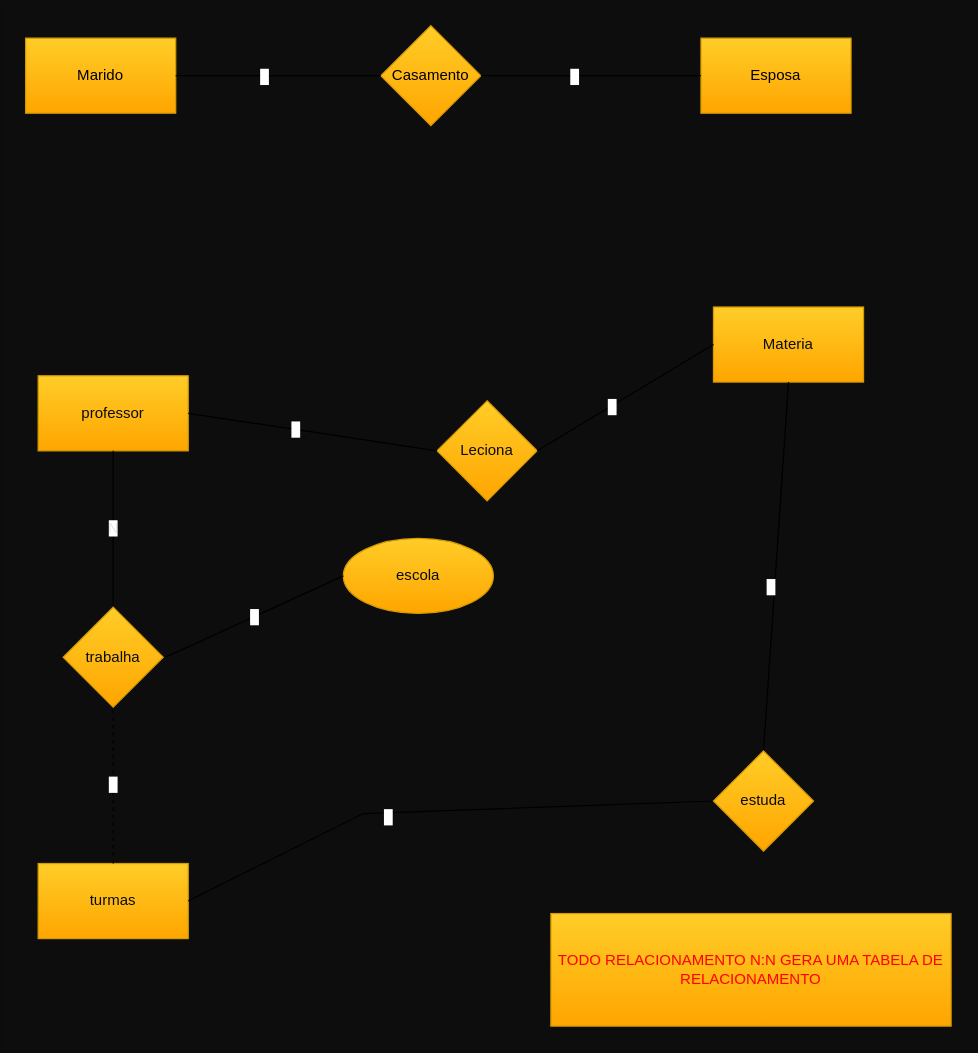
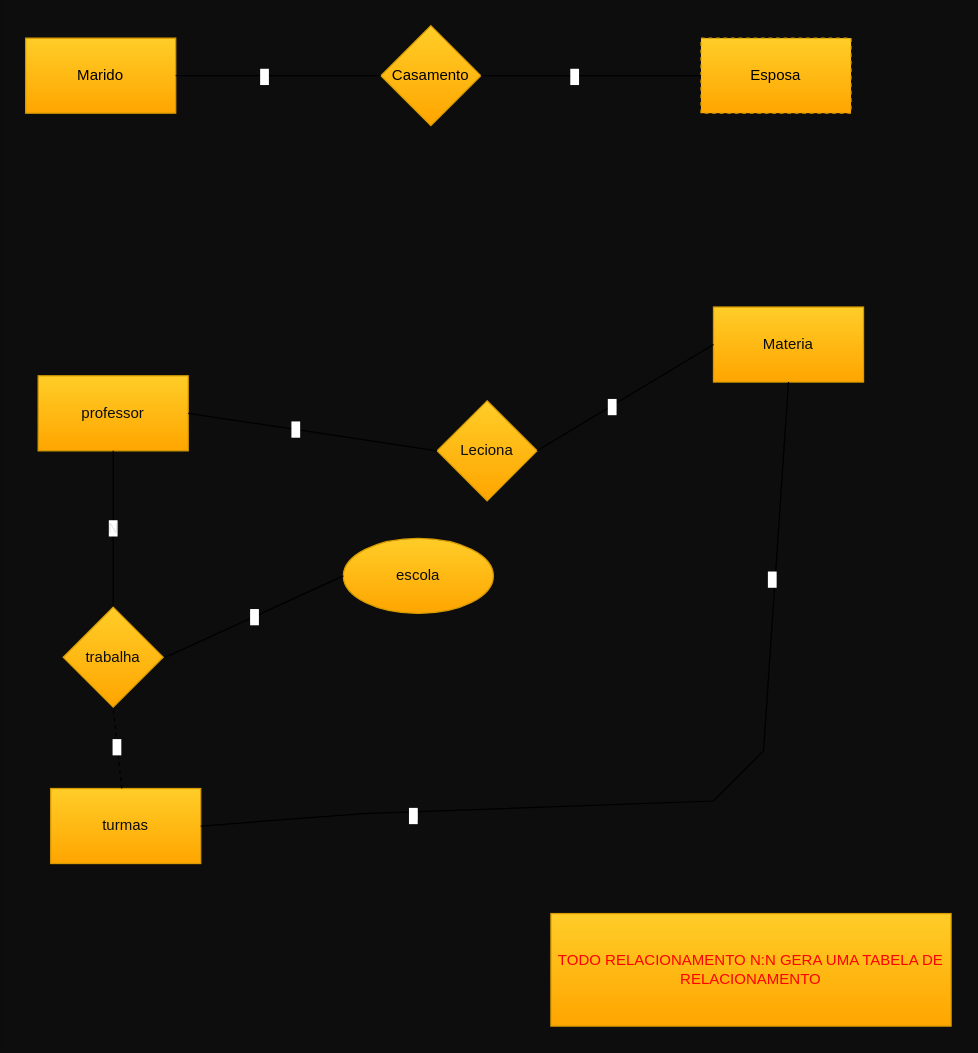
(776, 76) -> (776, 76)
(763, 801) -> none
(113, 901) -> (126, 826)
